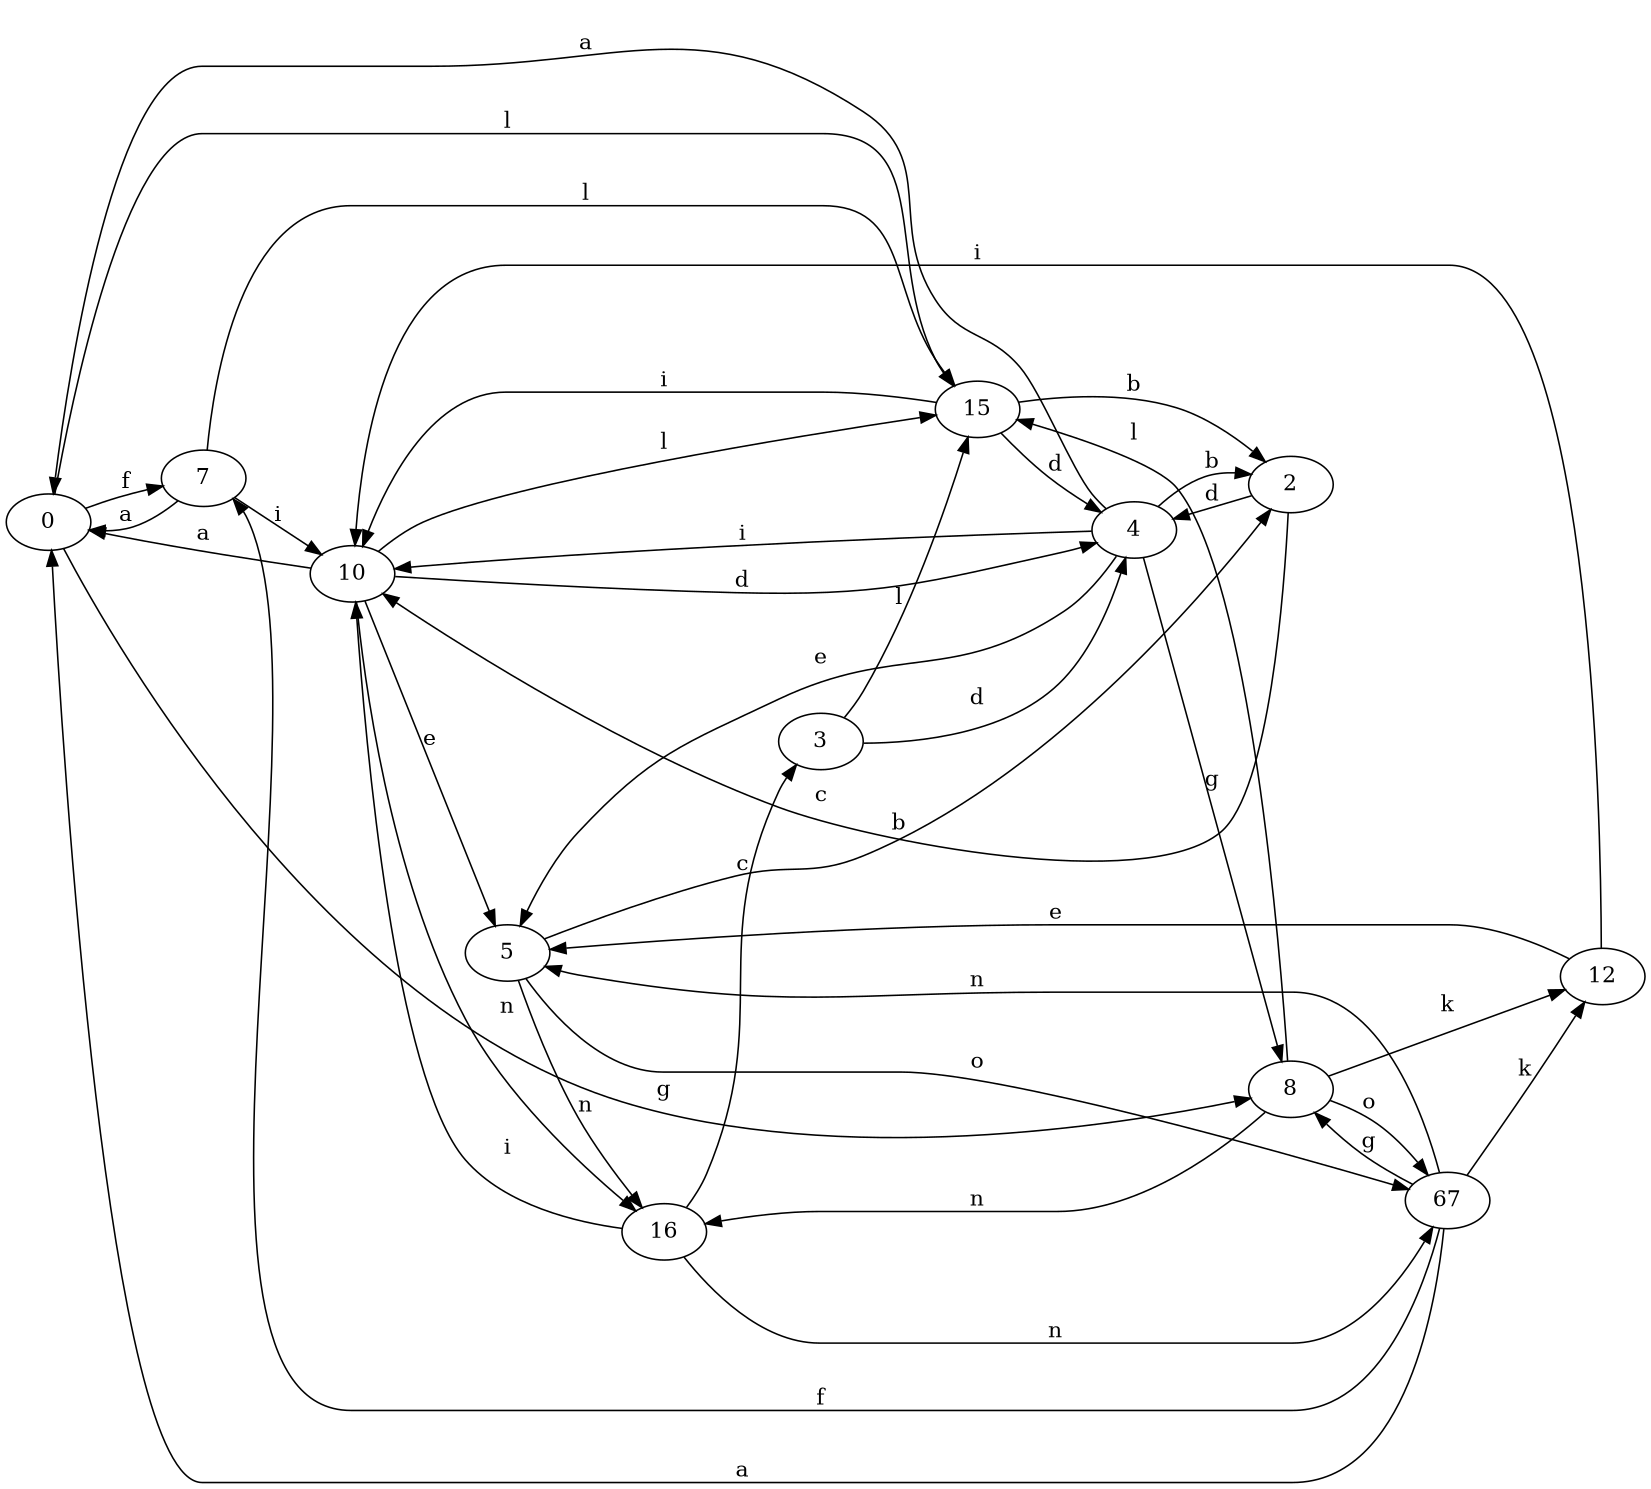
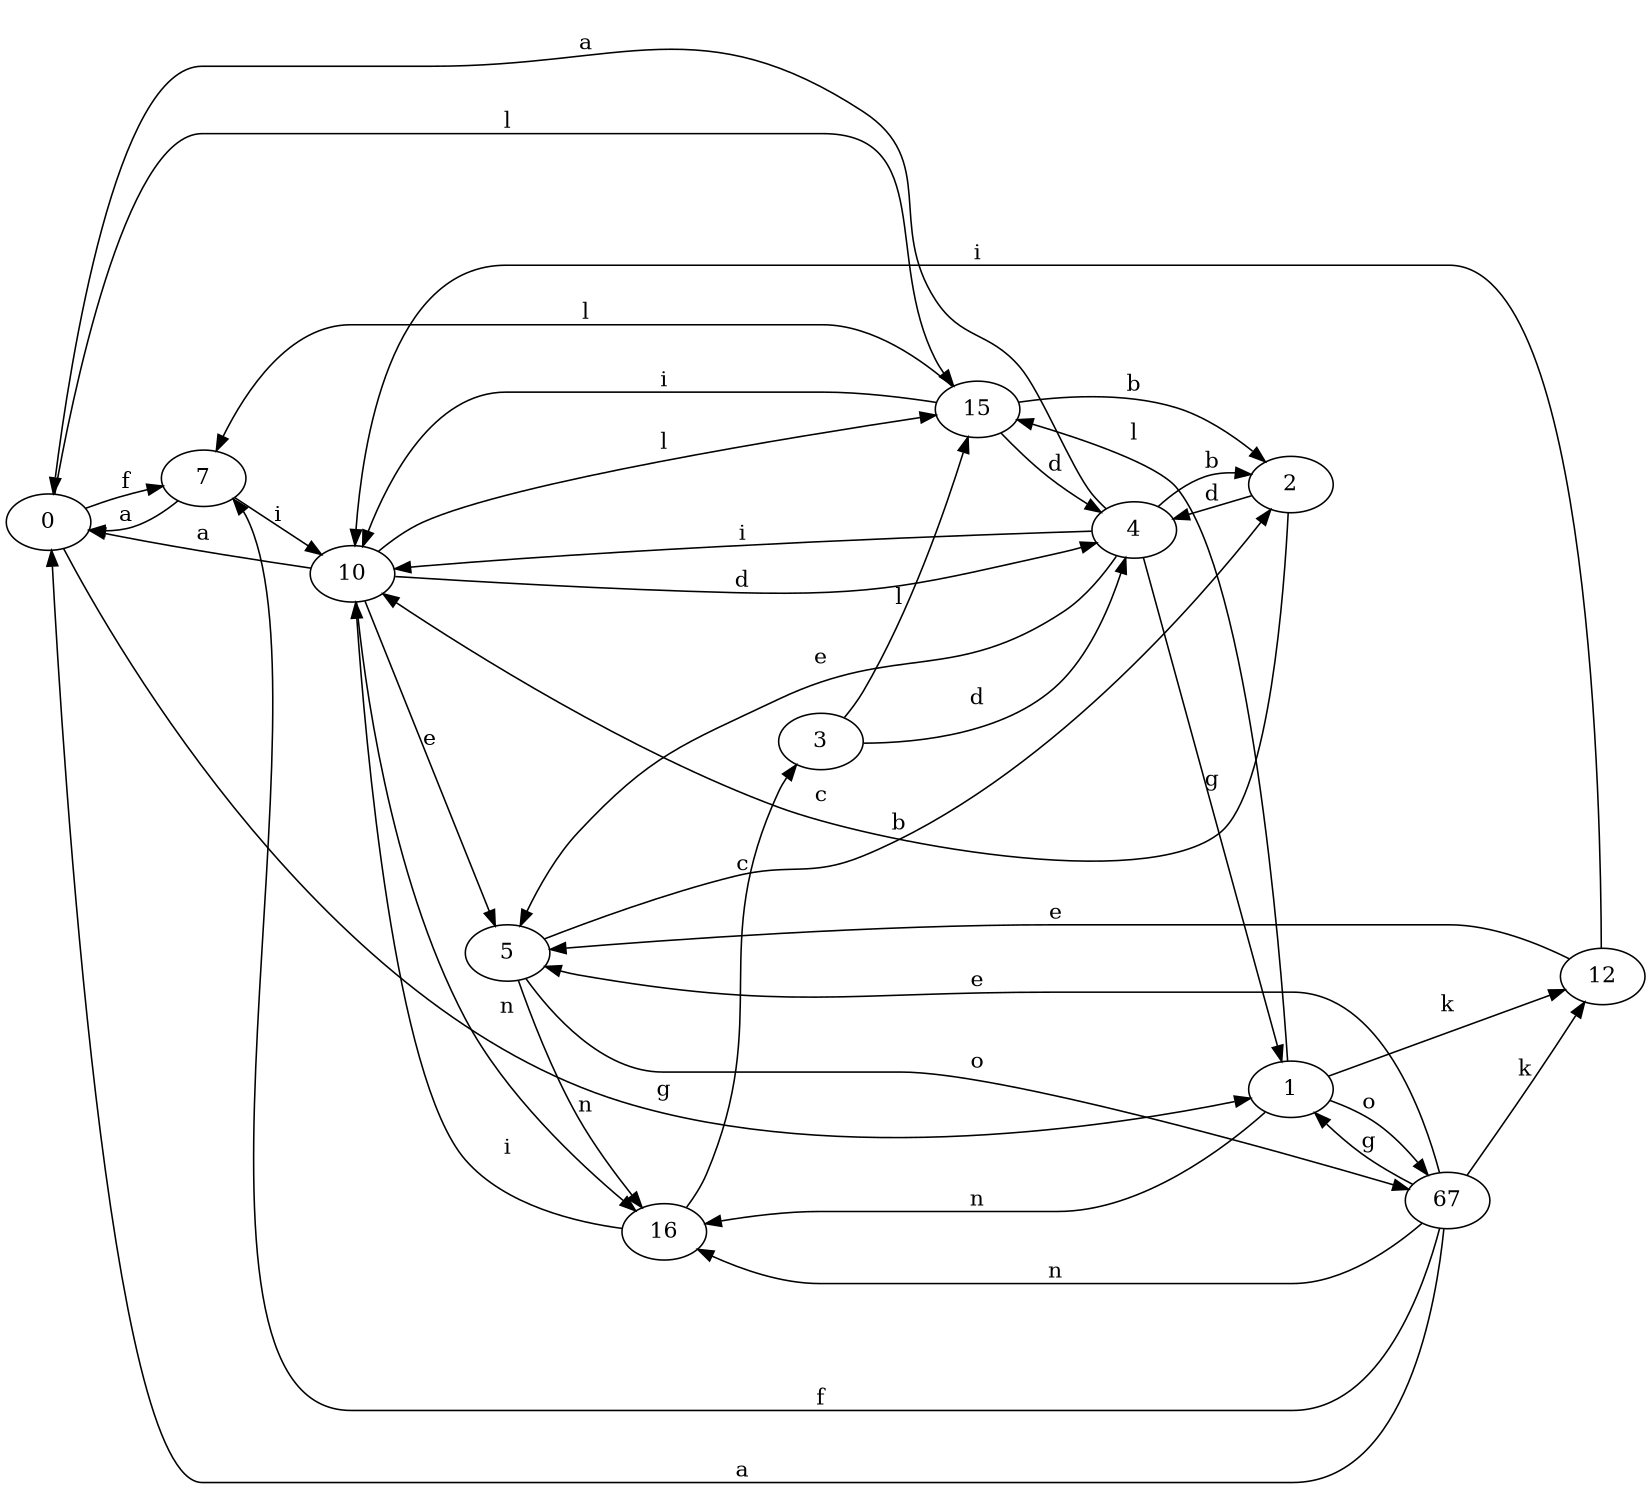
(543, 206) -> (571, 325)
(978, 980) -> (978, 980)
(1291, 1089) -> (1291, 1089)
(1060, 1343) -> (1073, 1284)
